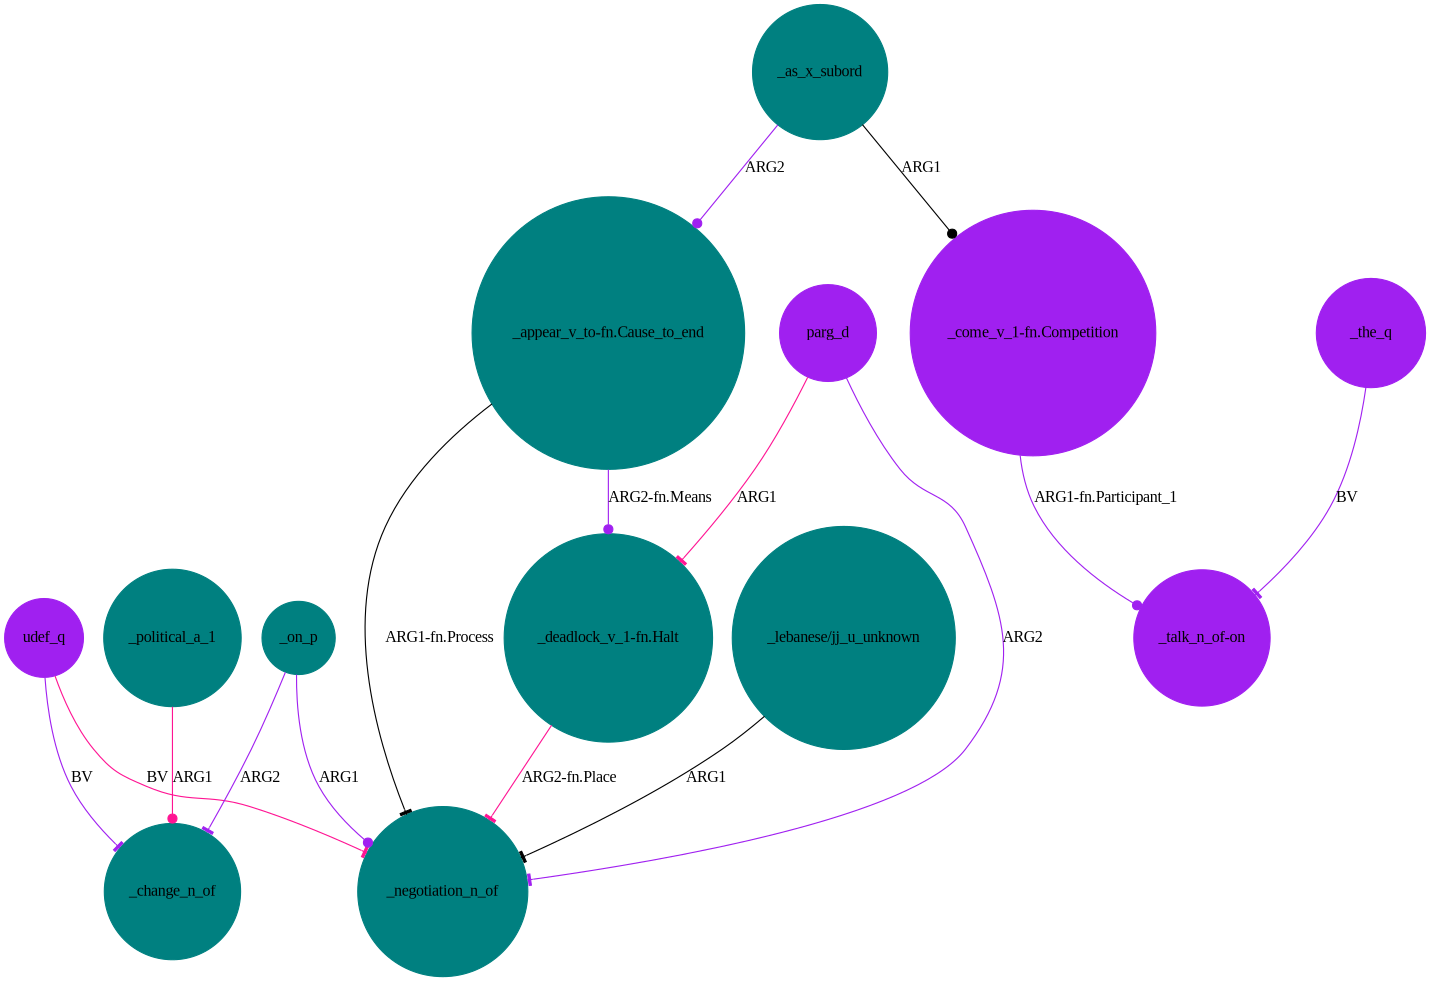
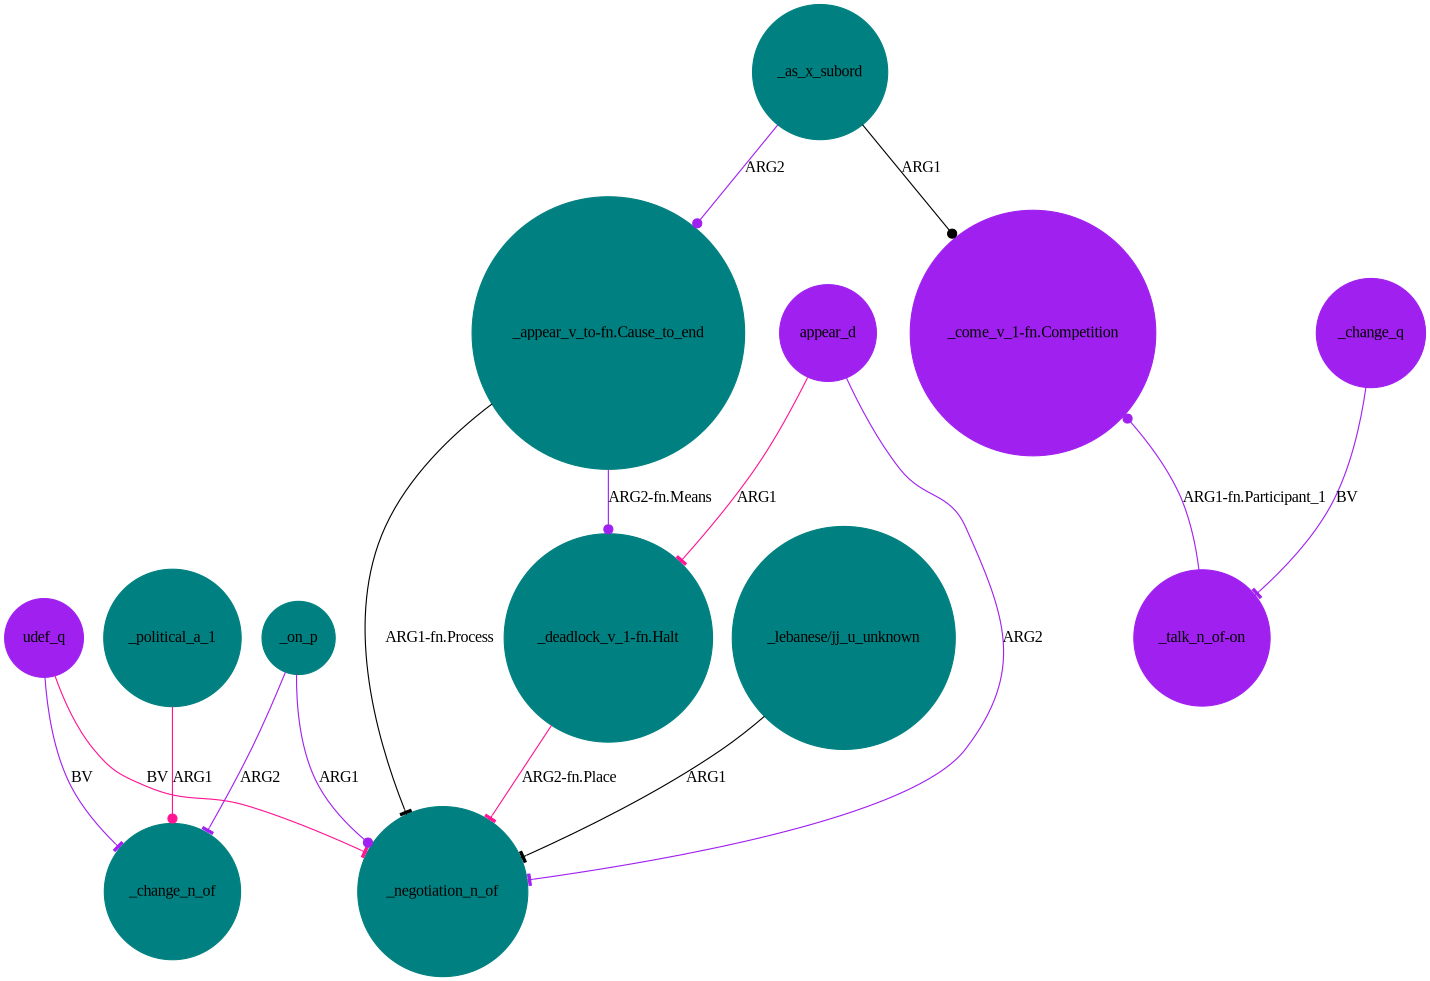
(828, 333) -> (828, 333)
(1371, 333) -> (1371, 333)
(1058, 542) -> (1177, 490)
